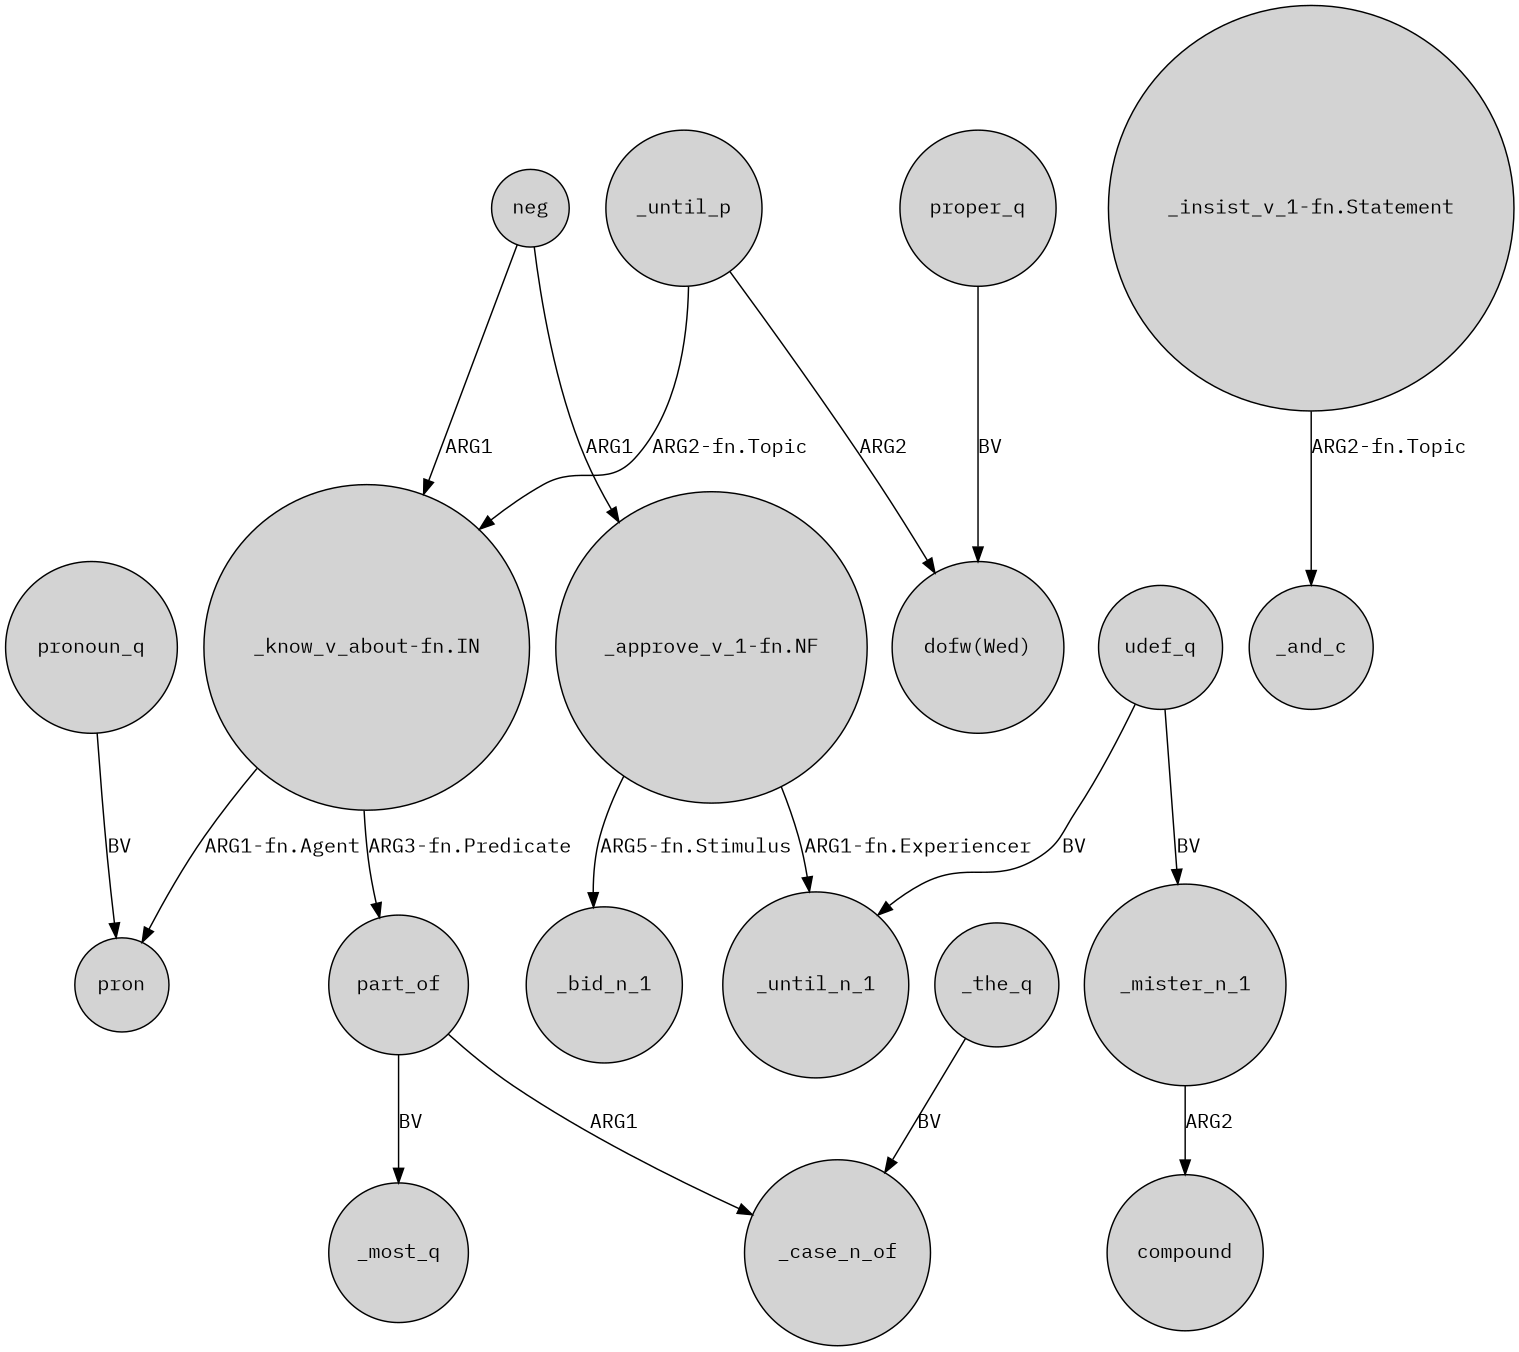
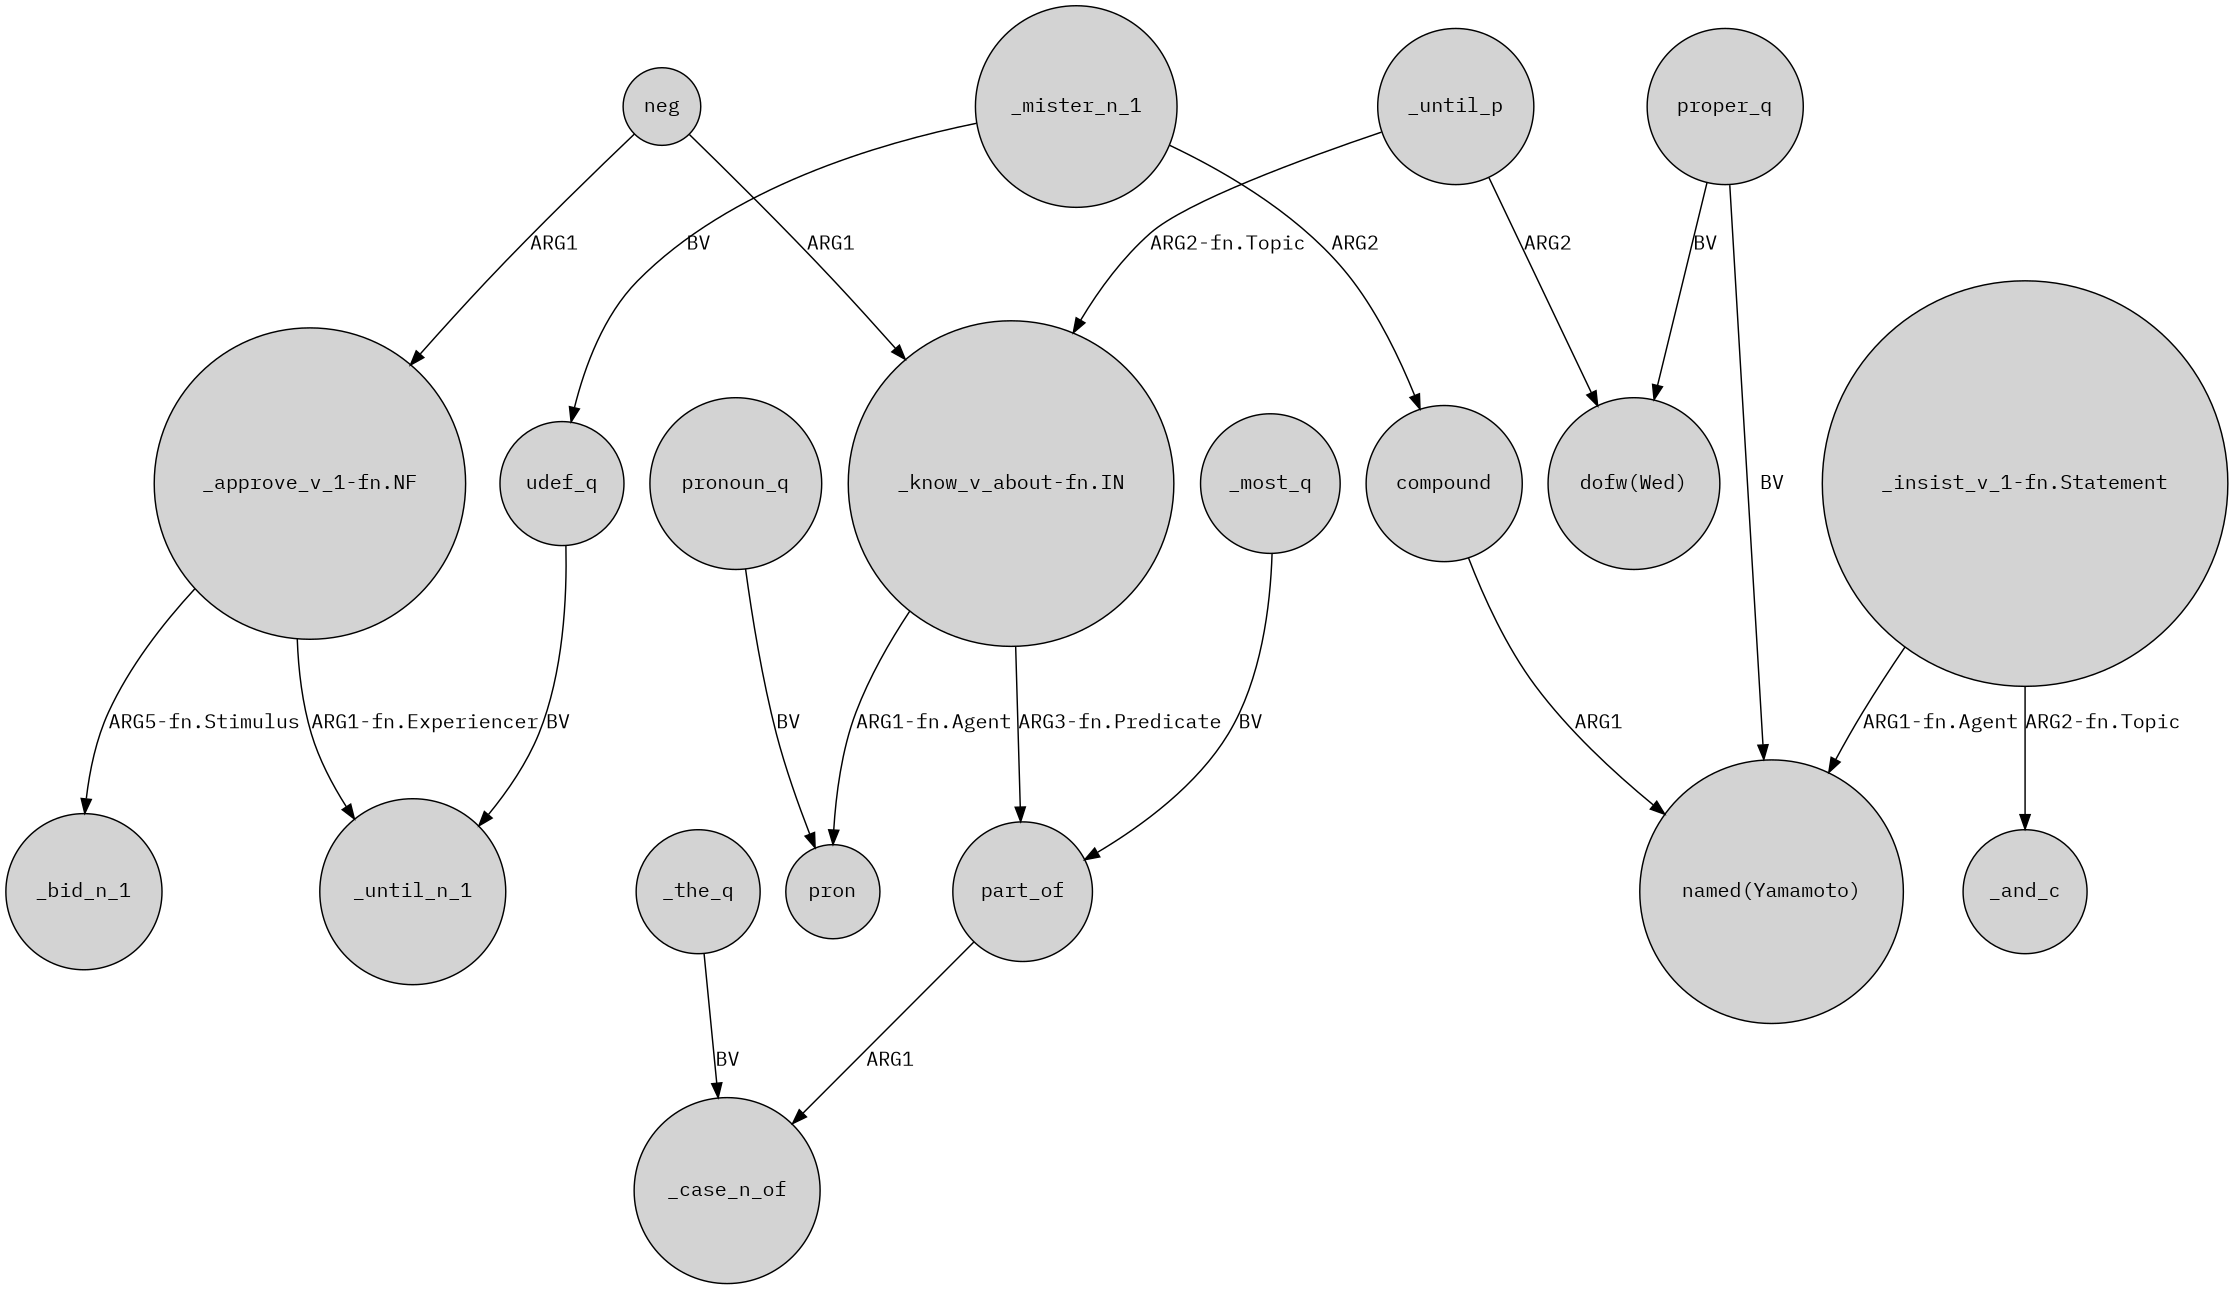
(1171, 789) -> (732, 211)
none -> (1772, 892)
(399, 1111) -> (1231, 730)
